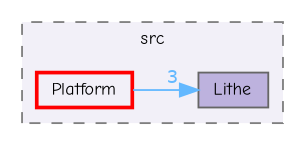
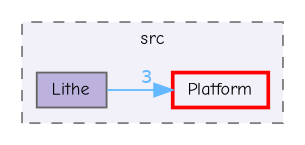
(156, 90) -> (131, 90)
